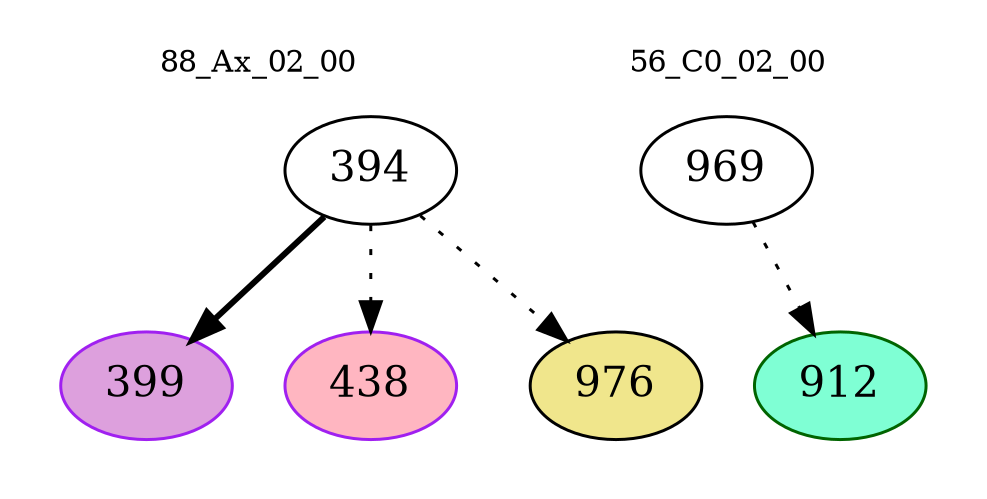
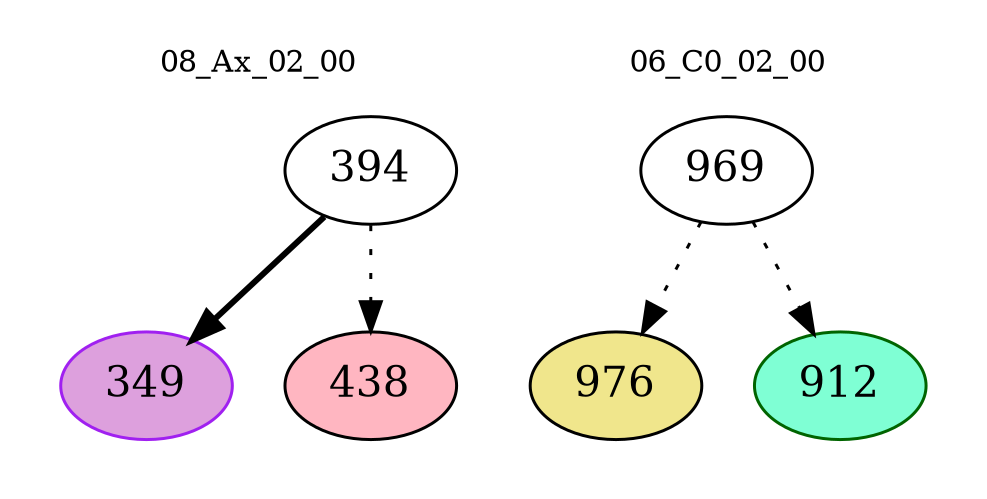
(259, 64) -> (259, 64)
(728, 64) -> (728, 64)
(461, 250) -> (679, 264)
(147, 386) -> (147, 386)
(371, 386) -> (371, 386)
